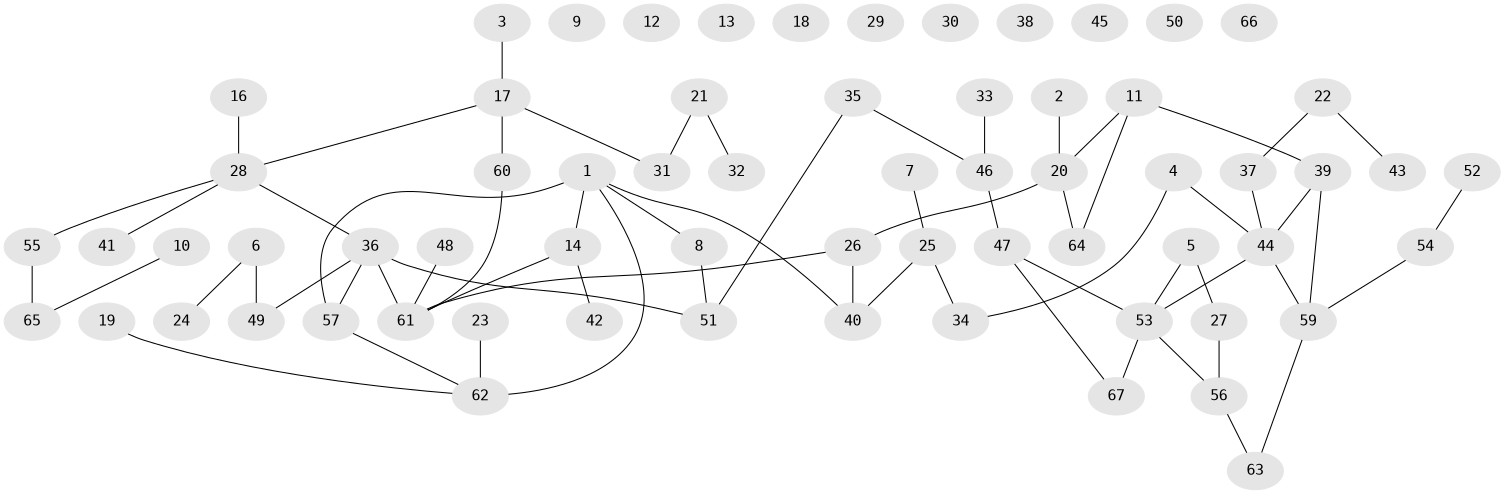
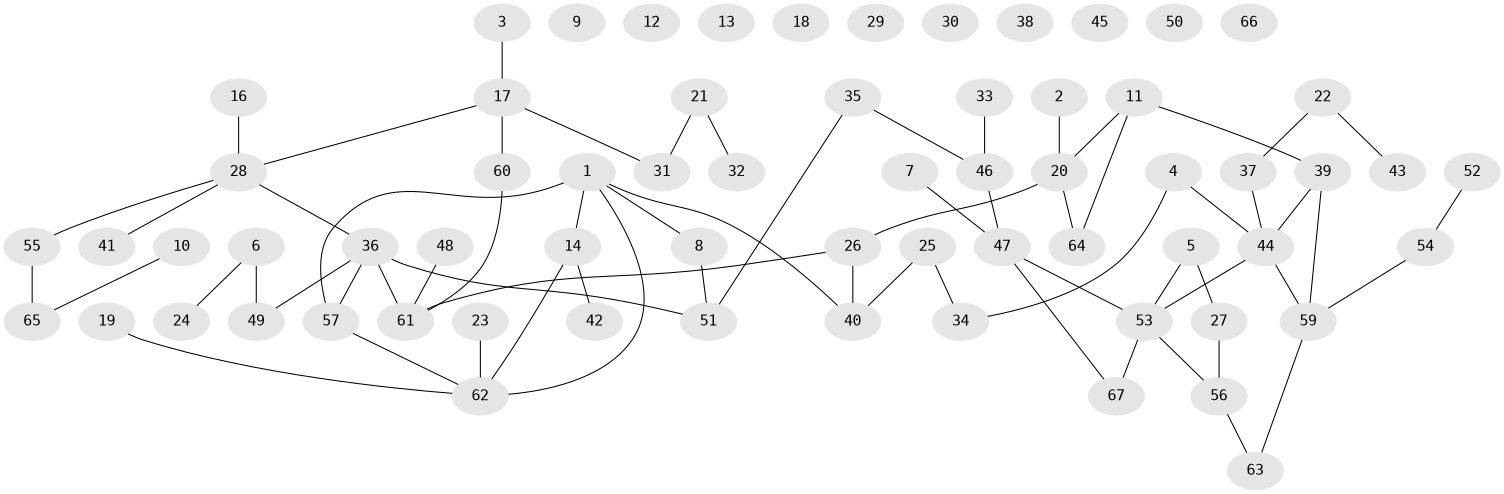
(919, 209) -> (949, 204)
(497, 279) -> (529, 323)
